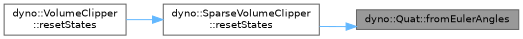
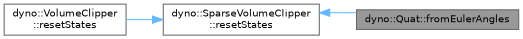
(333, 27) -> (343, 13)
